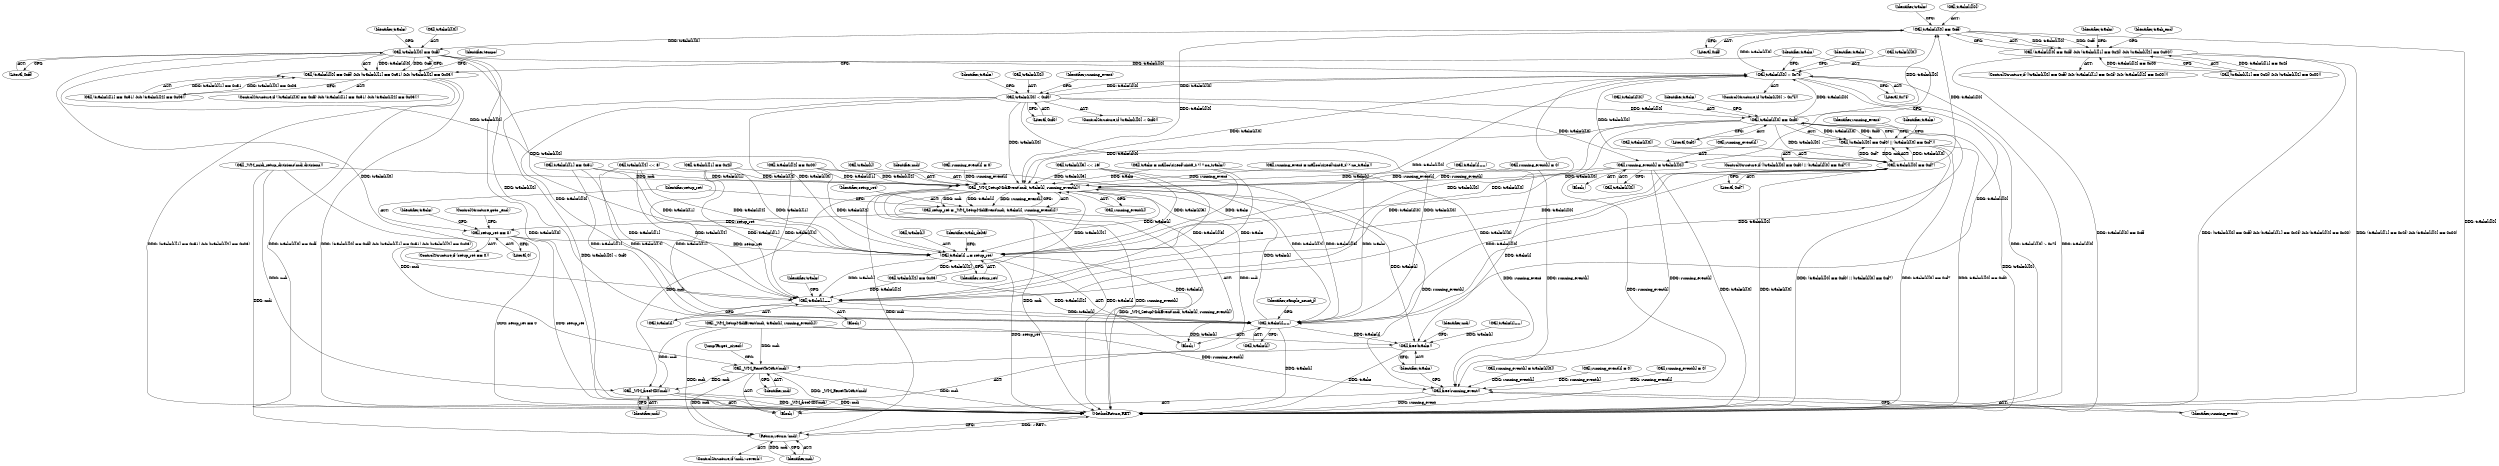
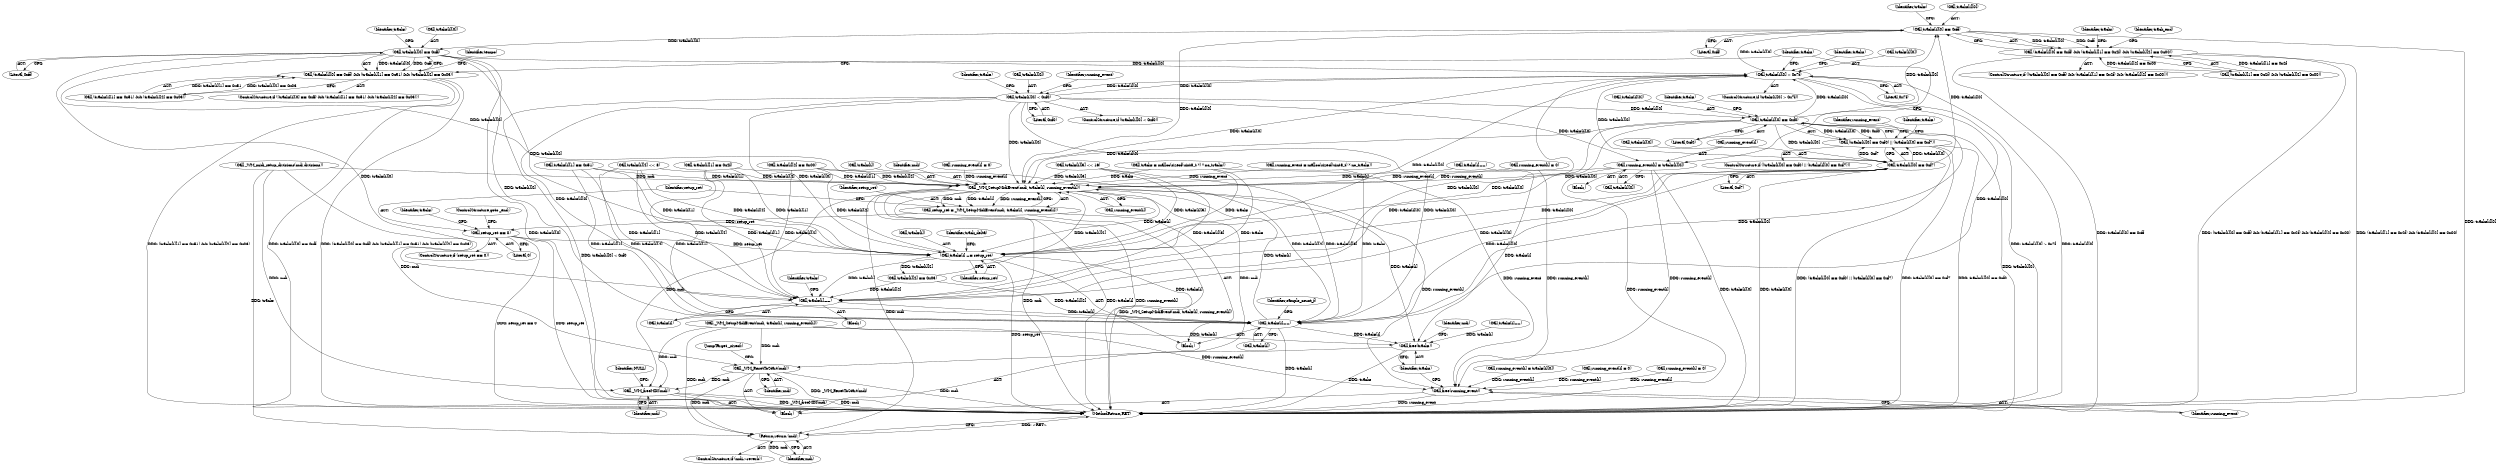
(1891, 154) -> (1891, 154)
(937, 267) -> (914, 259)
(263, 301) -> (263, 301)
none -> (630, 369)
